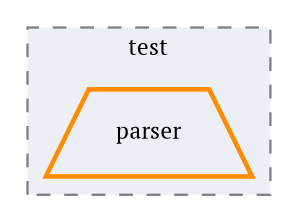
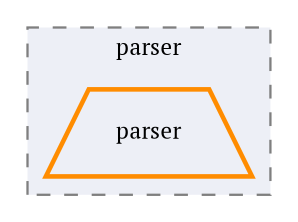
(149, 49) -> (149, 49)
